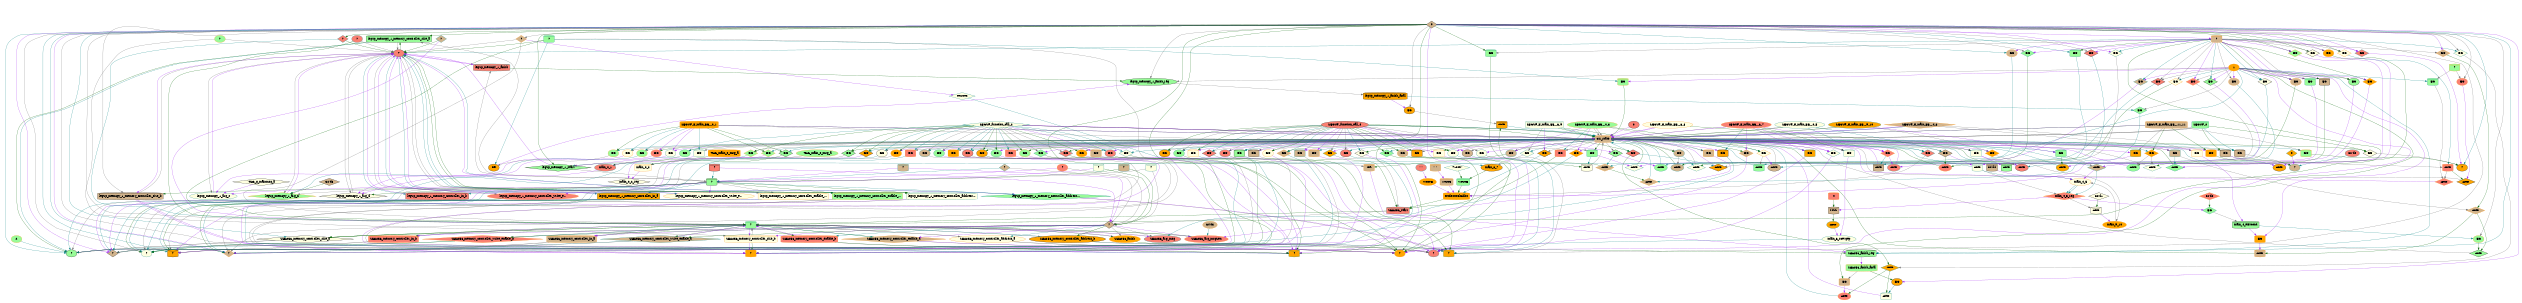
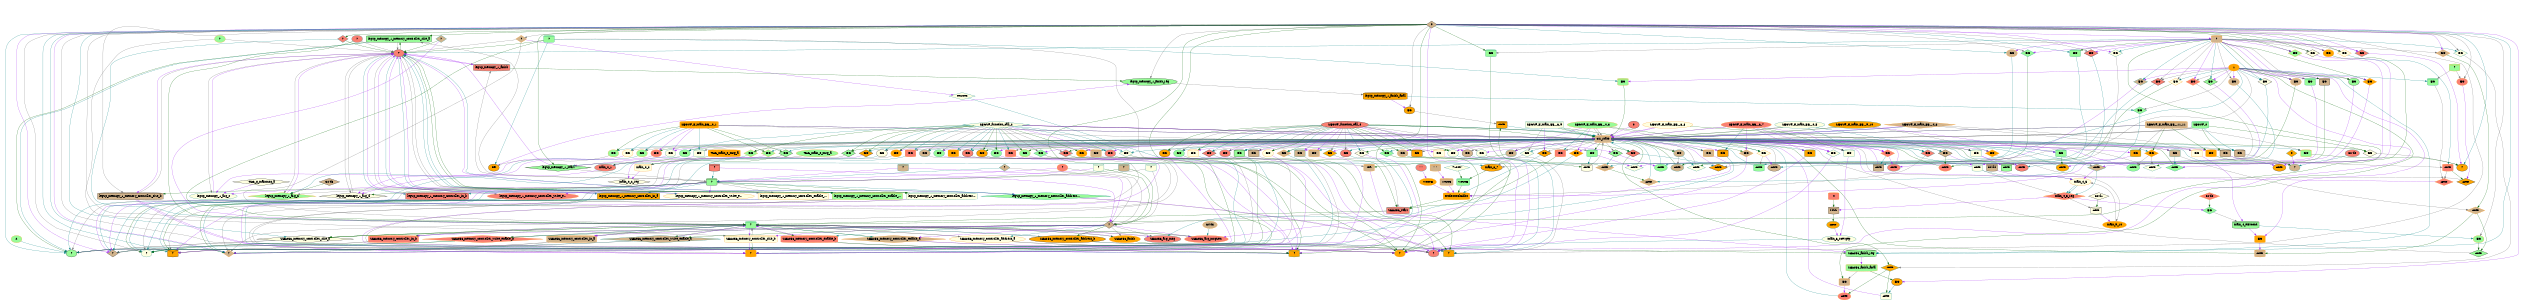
(1704, 75) -> (2020, 157)
